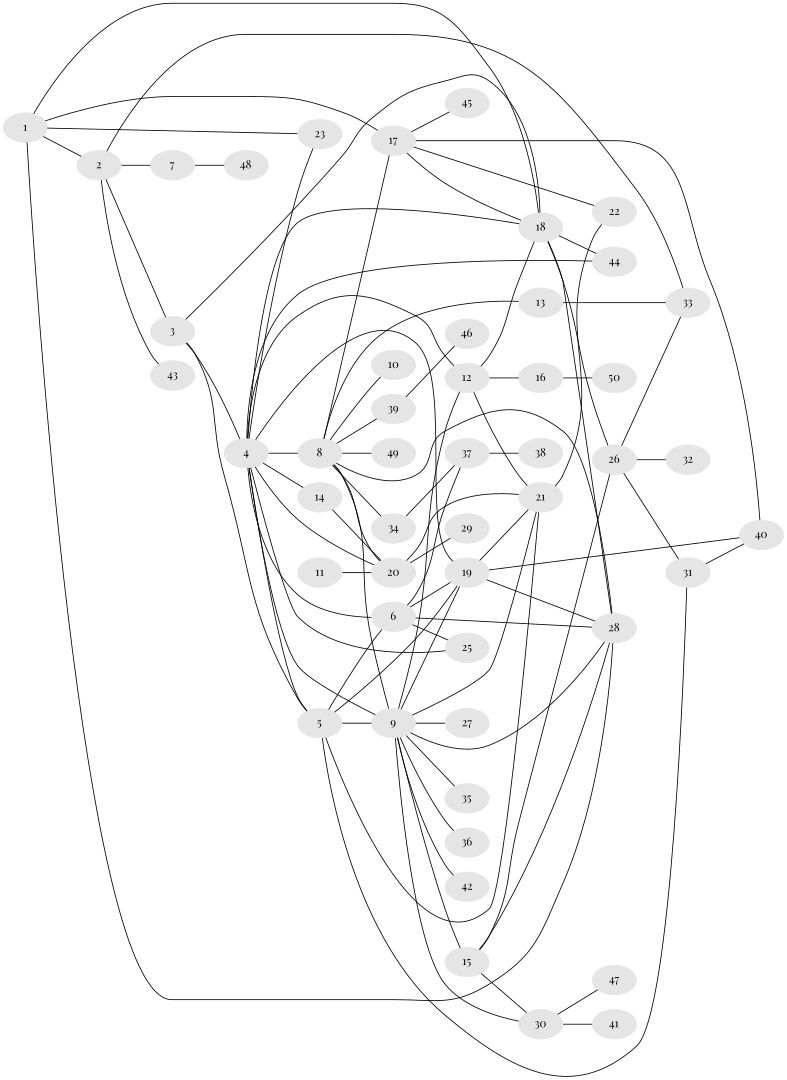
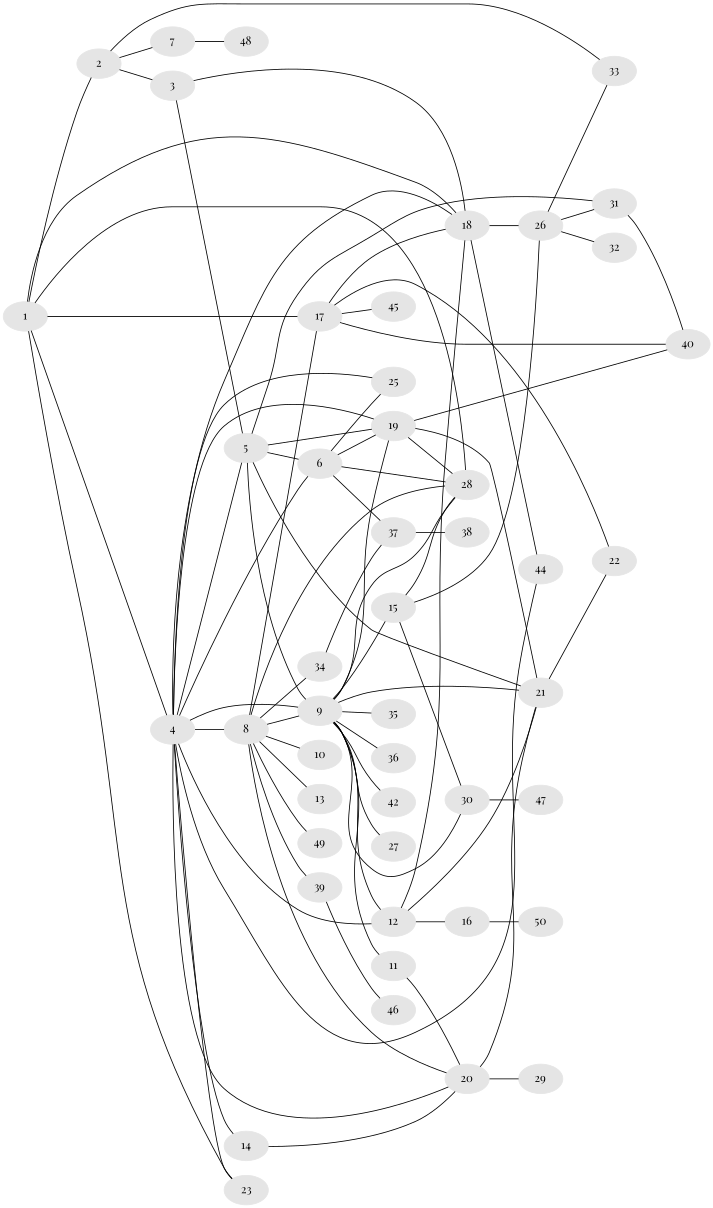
(614, 303) -> none
(173, 375) -> none
(216, 389) -> (99, 523)
(584, 426) -> none
none -> (355, 863)
(614, 1024) -> none
